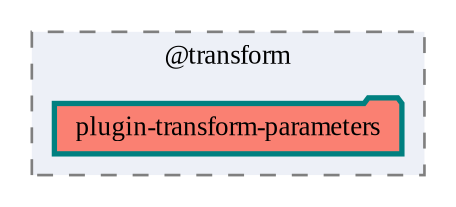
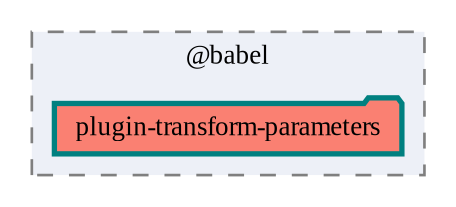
(228, 57) -> (228, 57)
